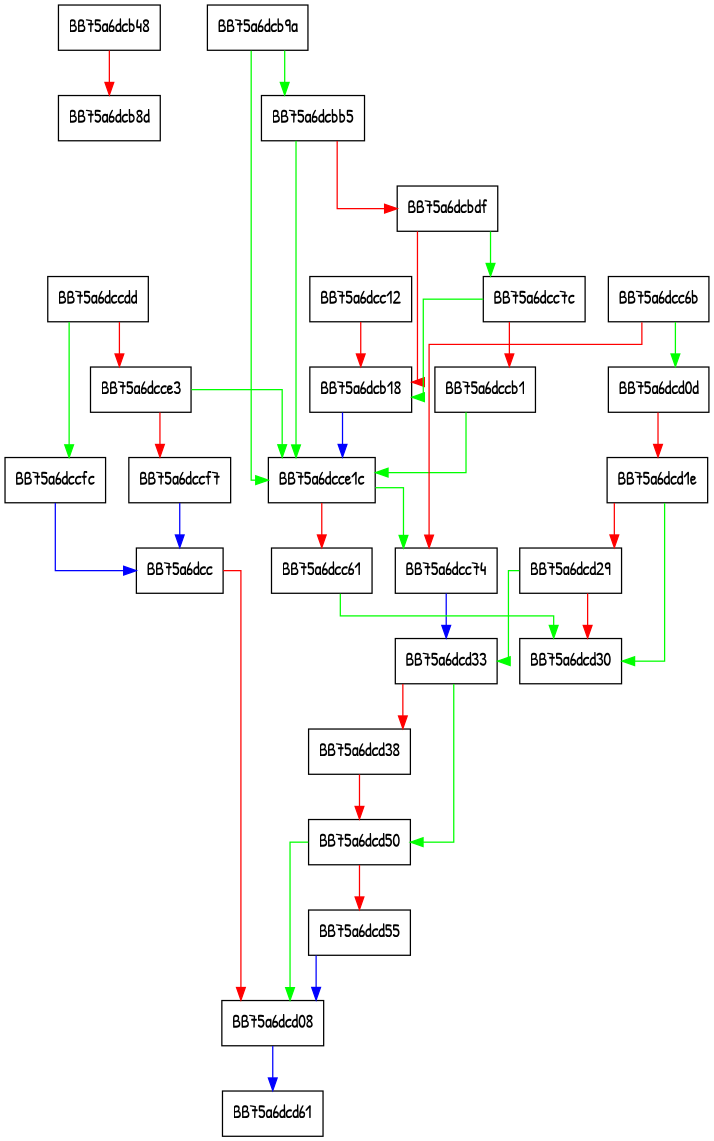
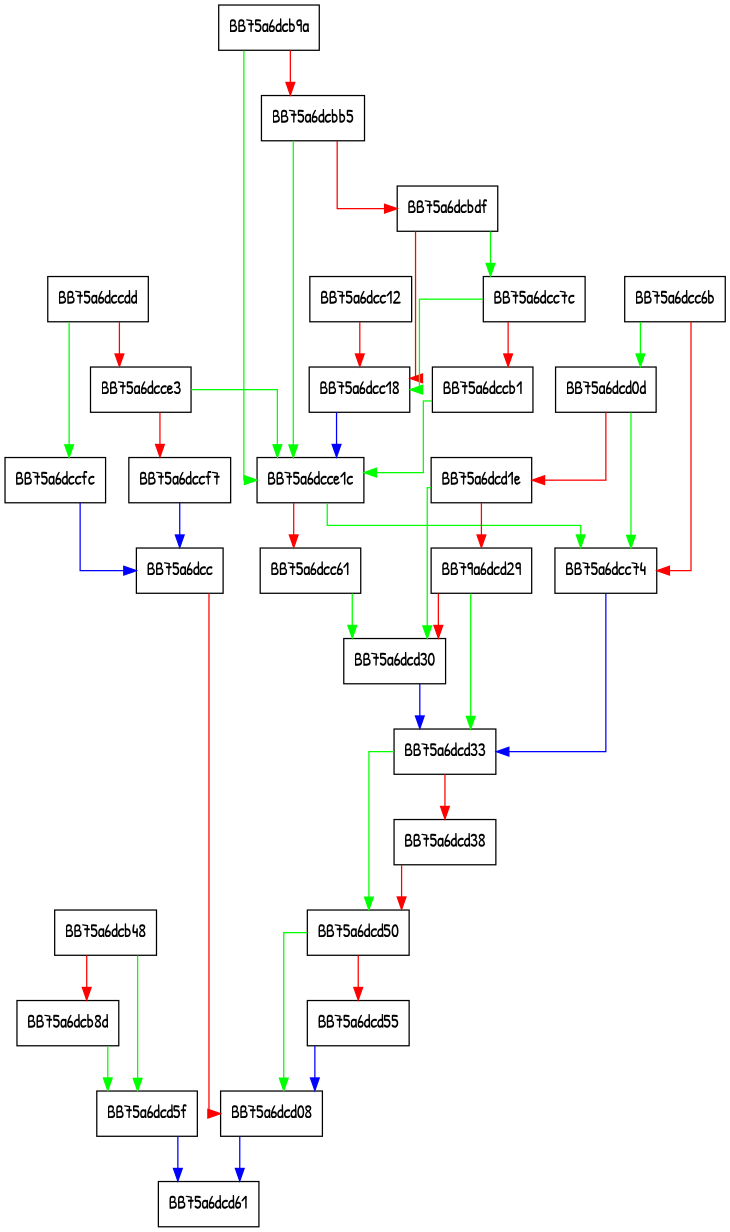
(285, 66) -> (290, 66)
(361, 390) -> (359, 390)
none -> (631, 474)
(571, 571) -> (481, 571)
none -> (420, 700)
none -> (147, 1114)
